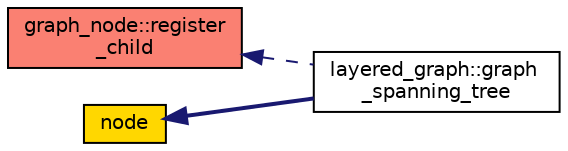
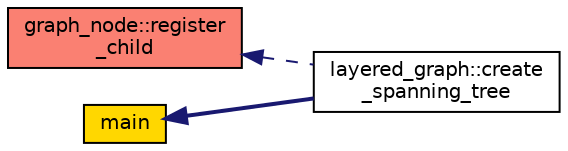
(437, 82) -> (437, 82)
(125, 124) -> (125, 124)
